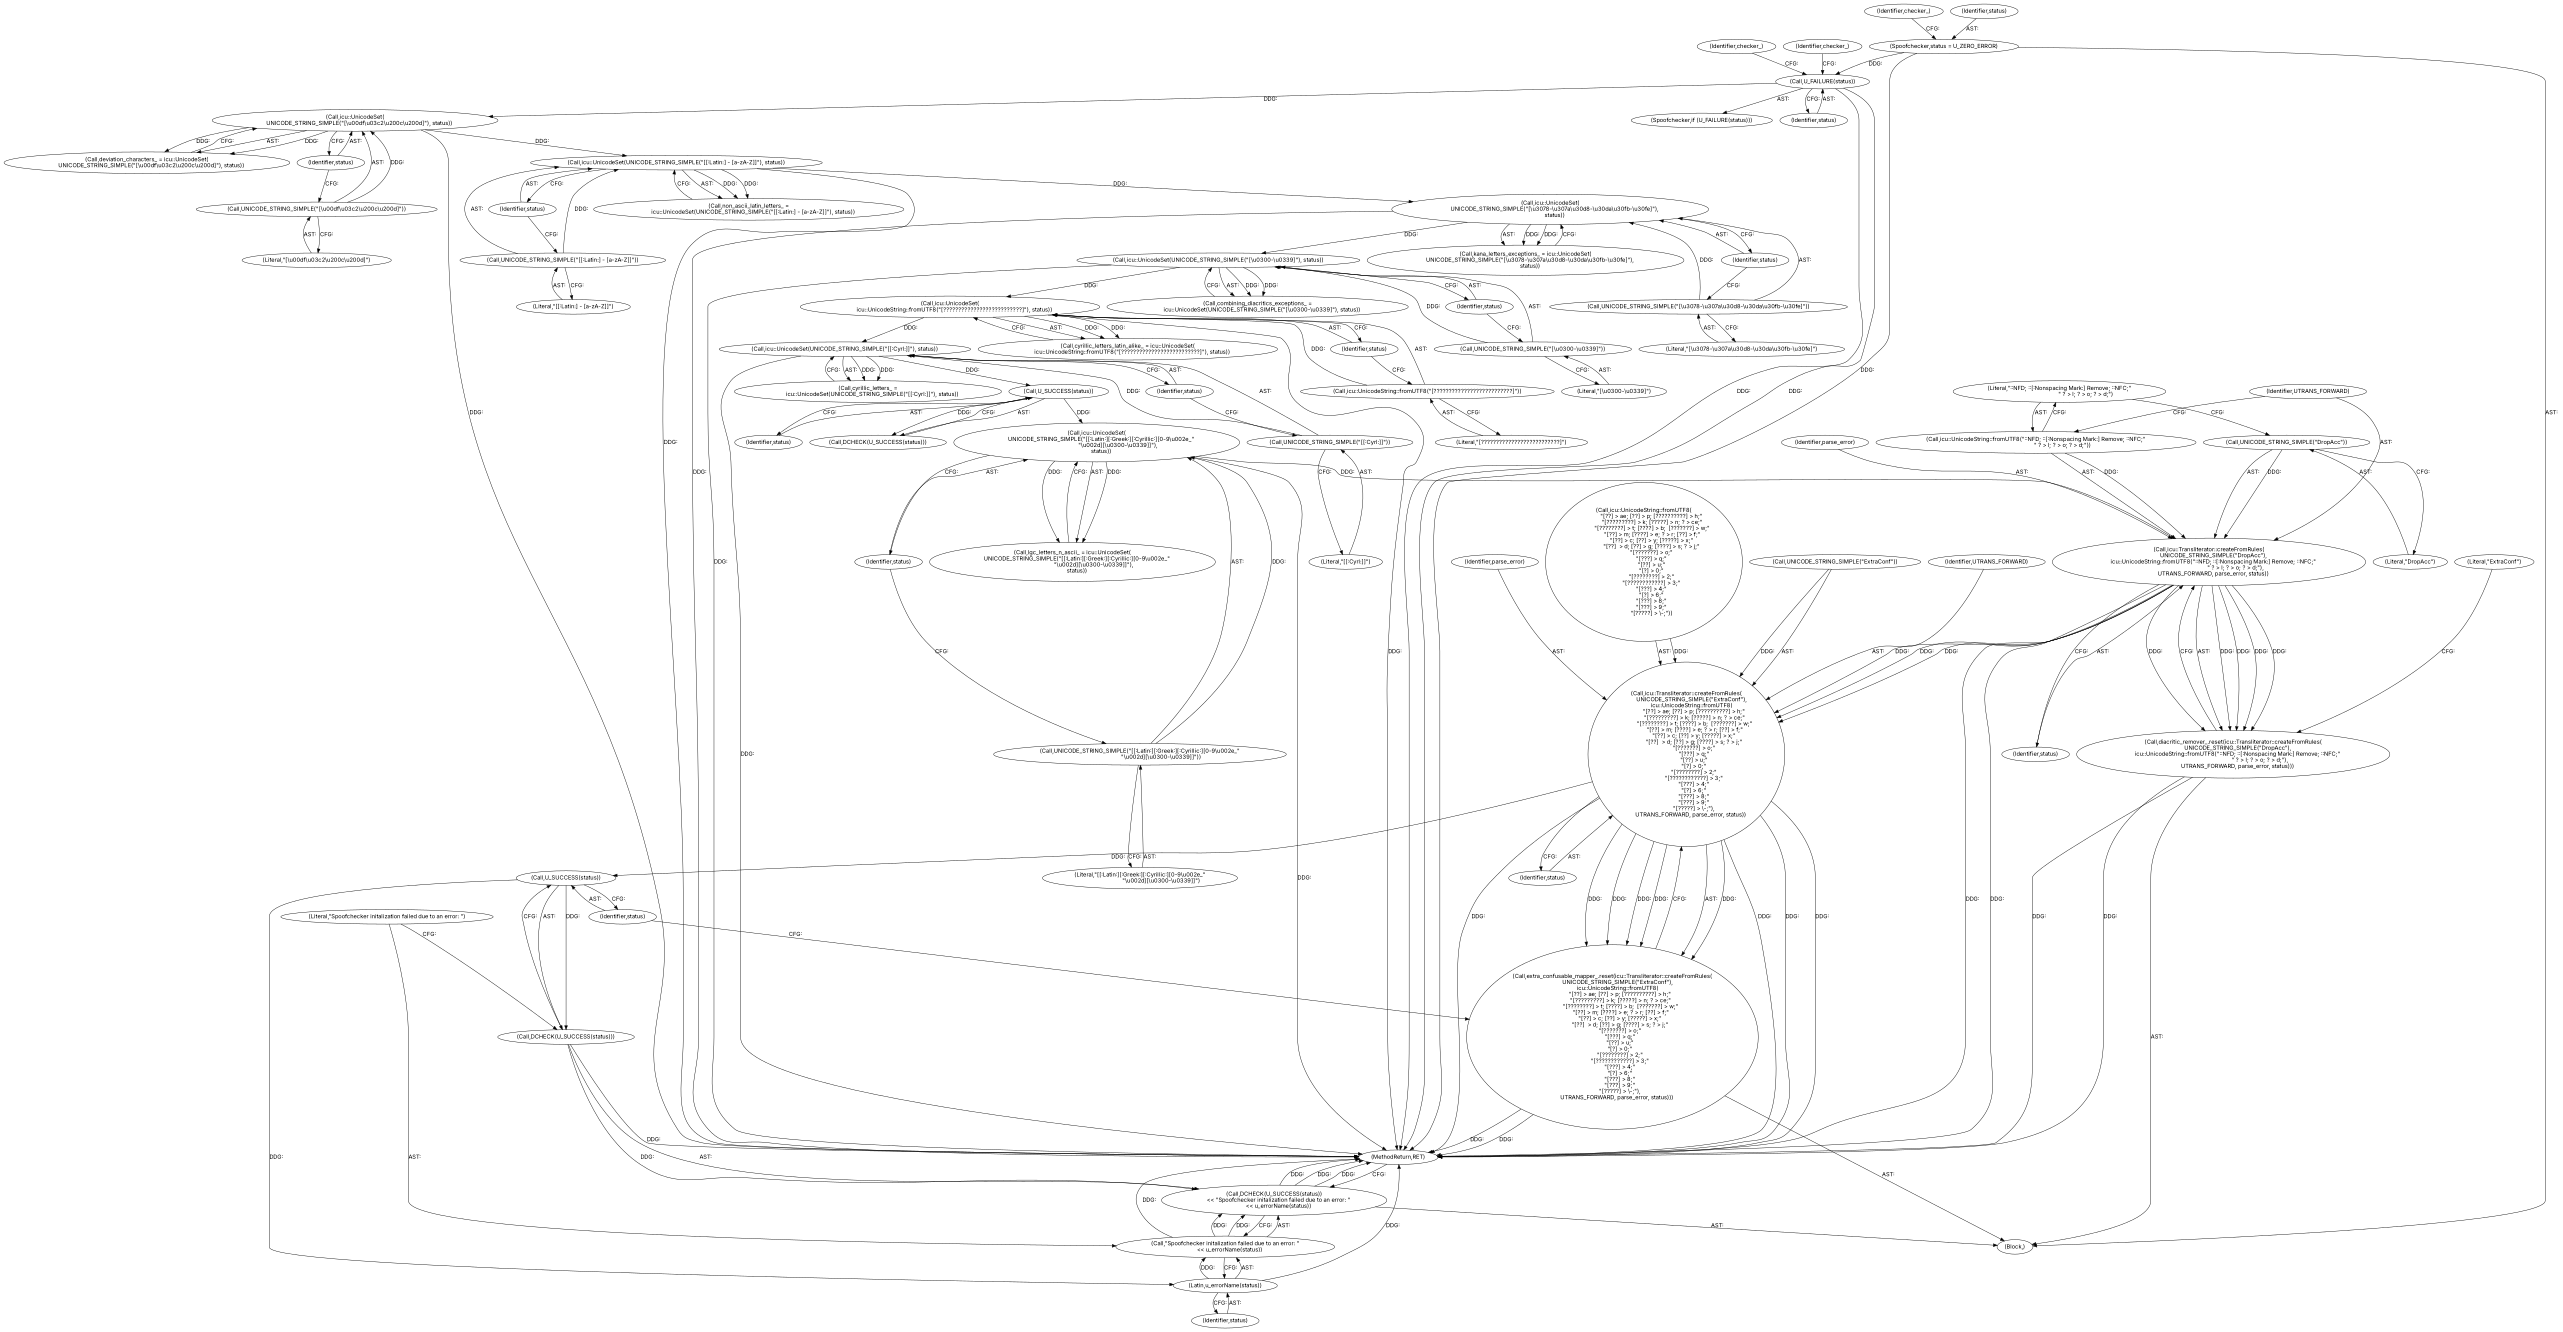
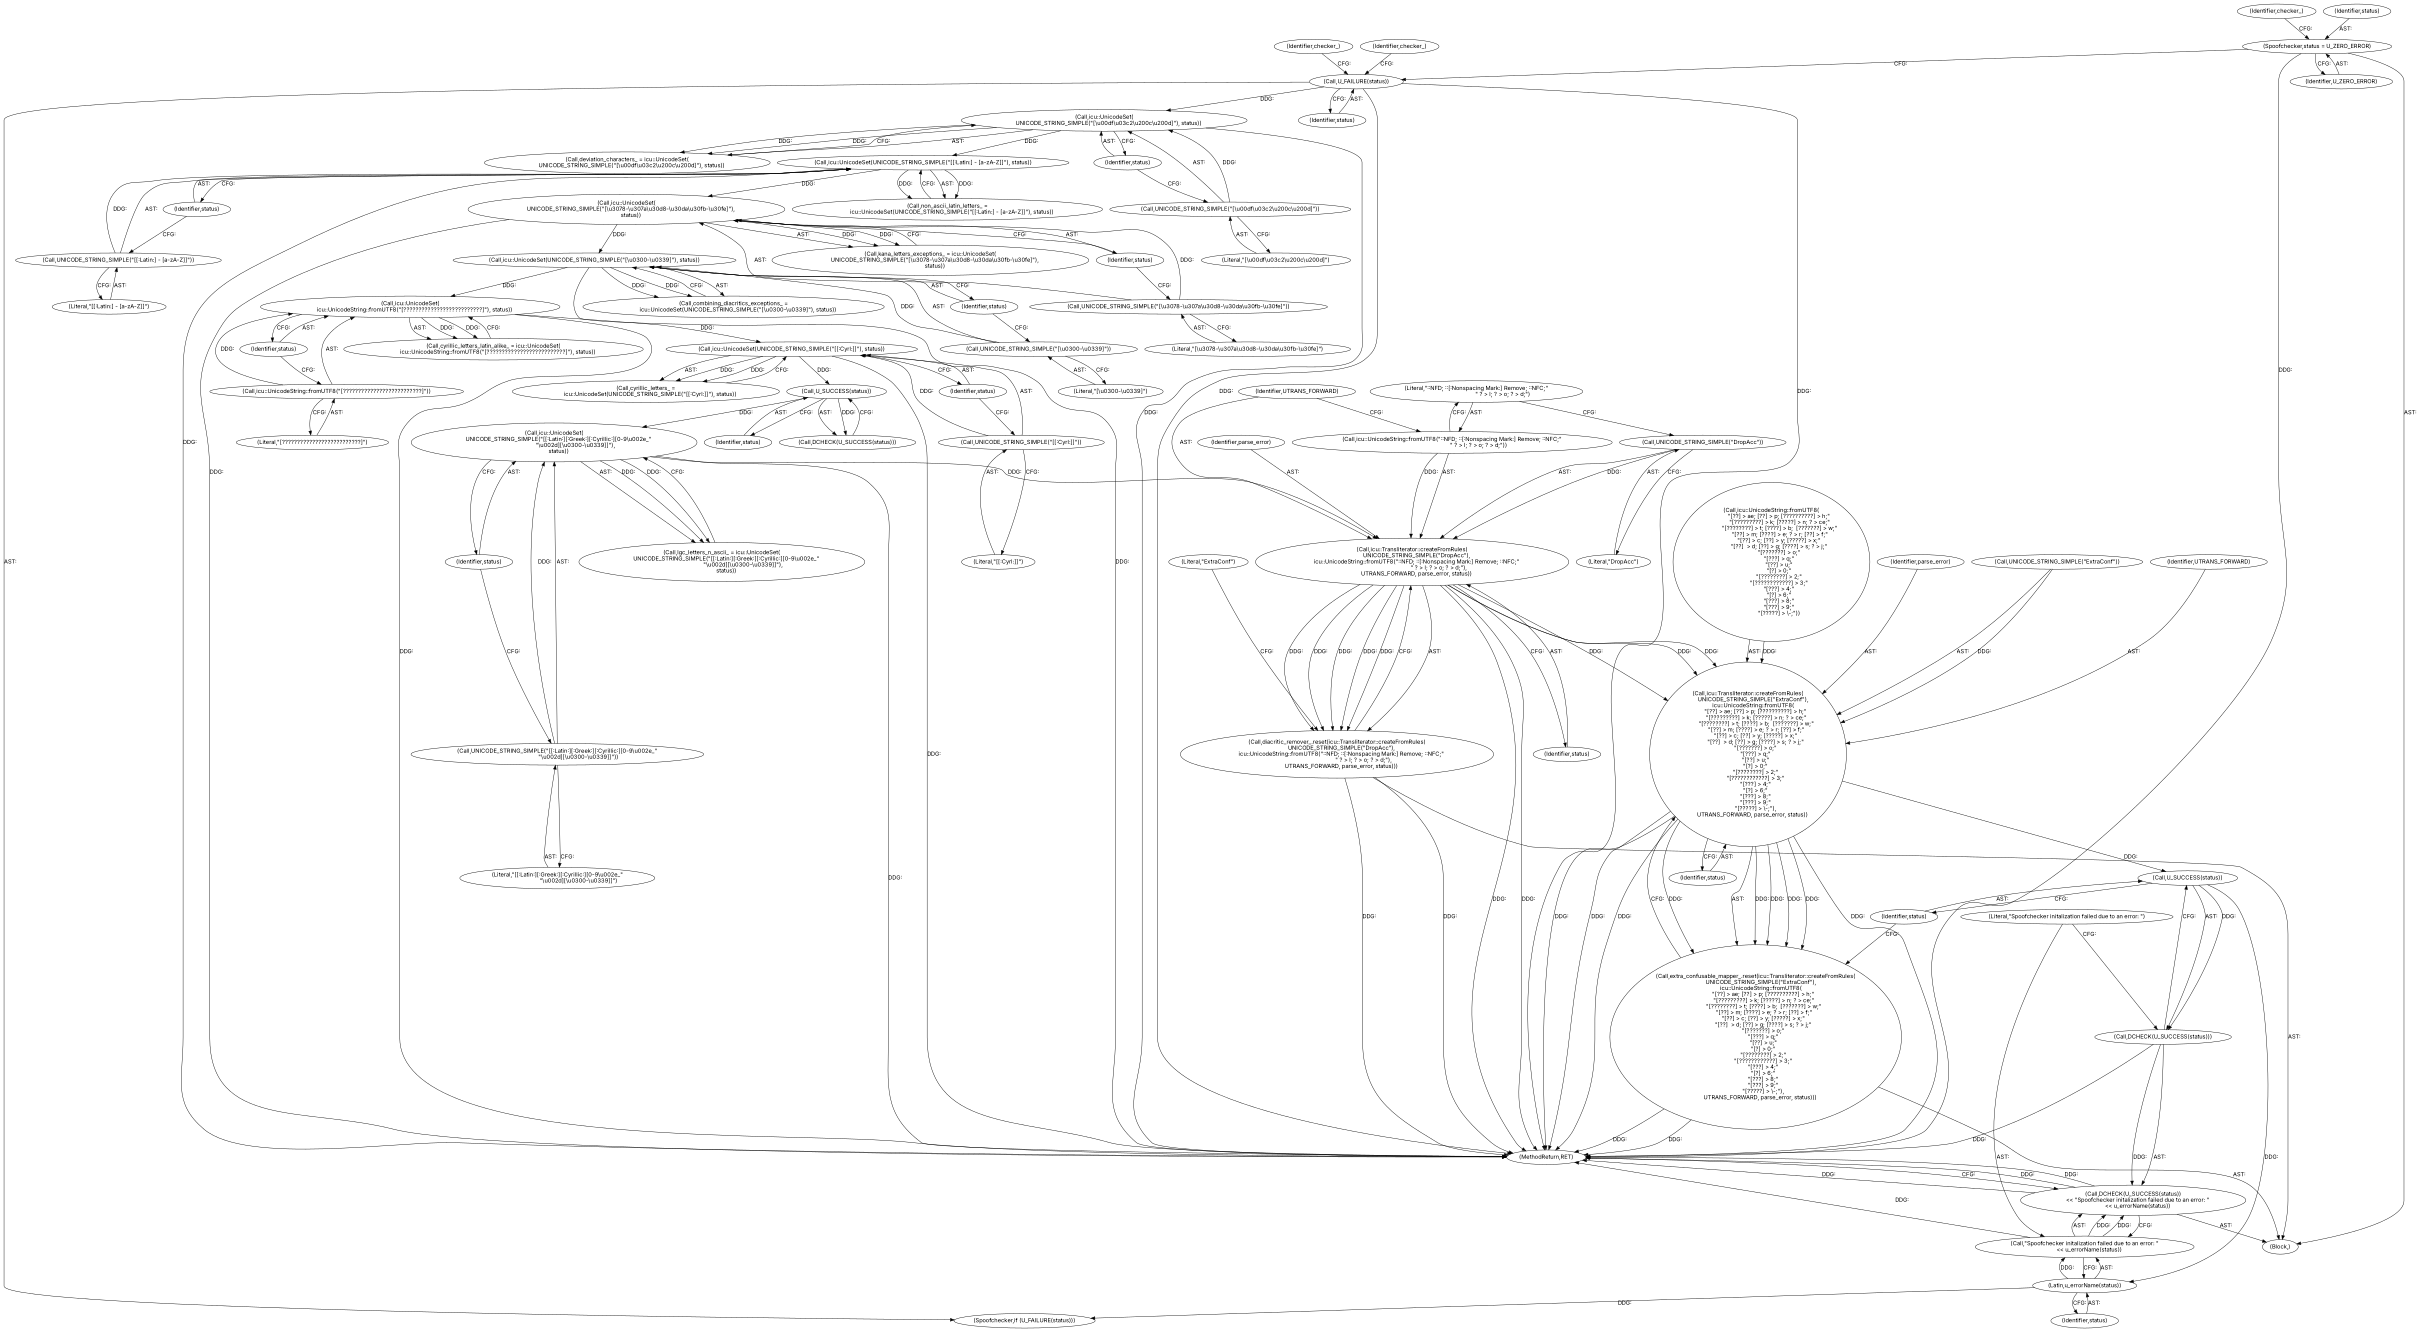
(1876, 64) -> (1901, 64)
none -> (2341, 82)
(1355, 1250) -> (1565, 1303)
